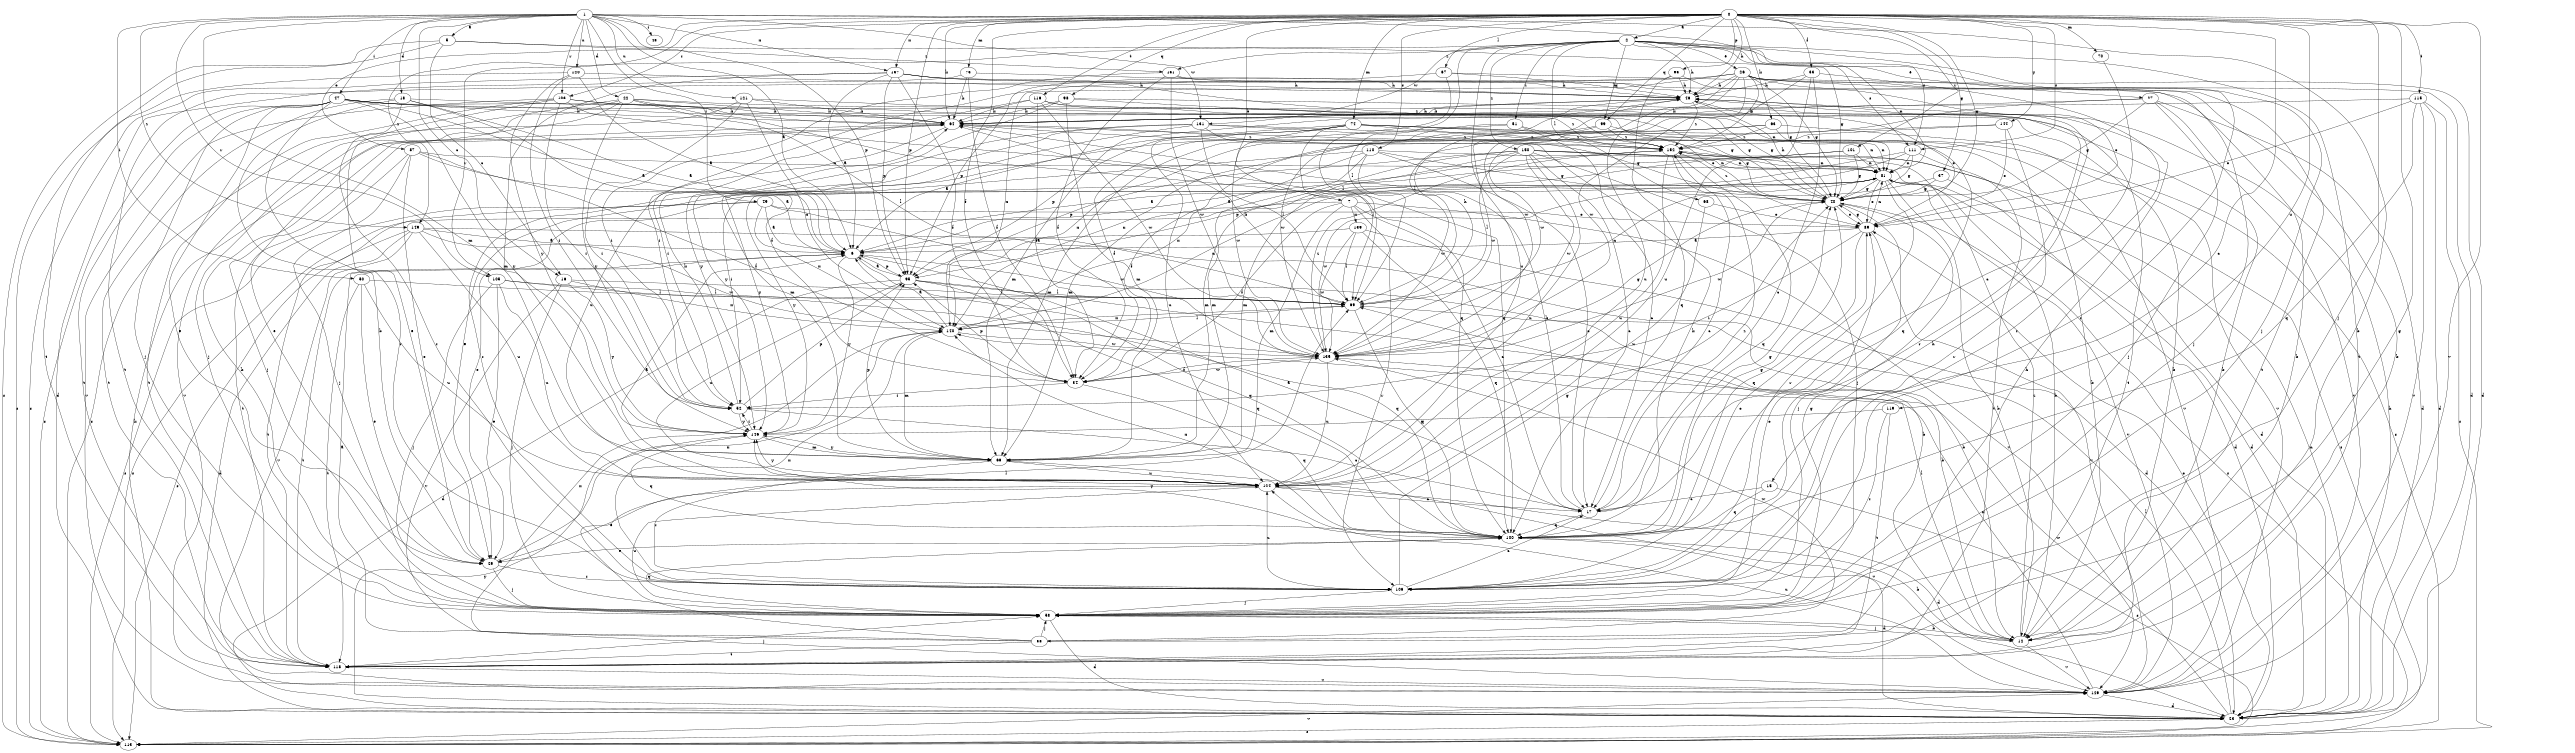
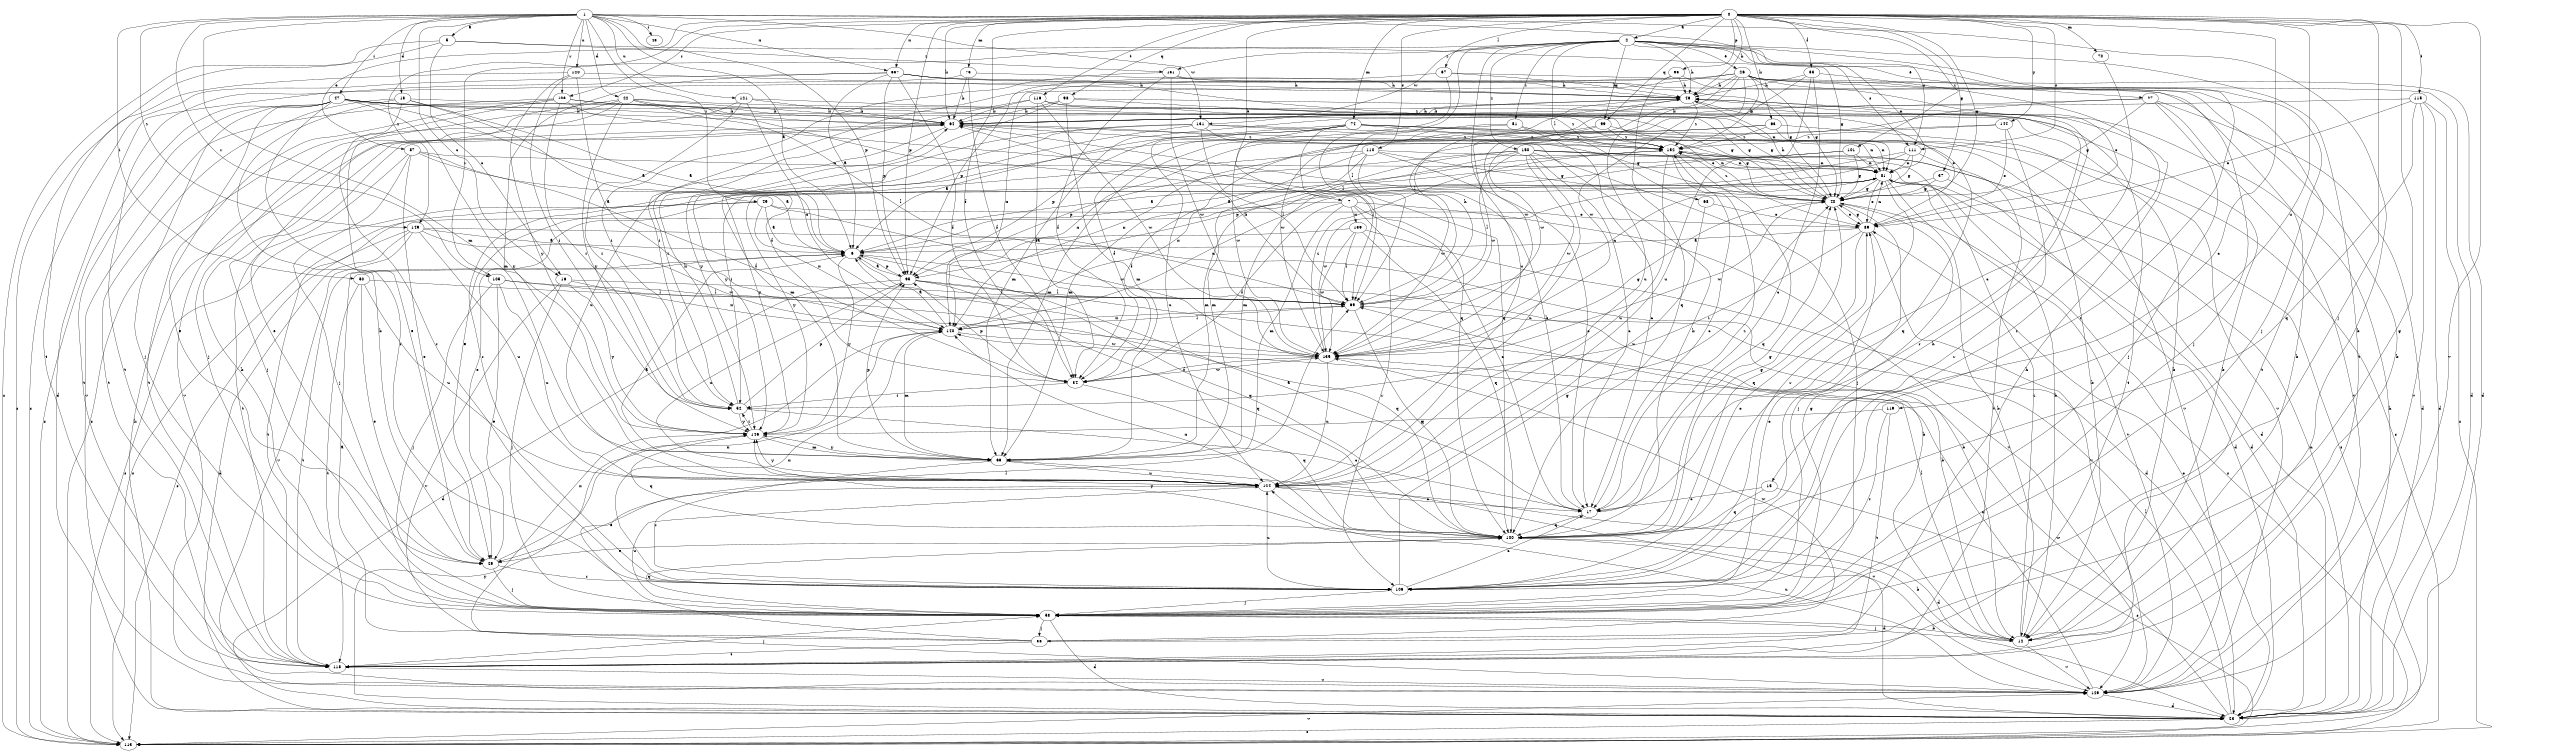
(895, 73) -> (895, 73)
(715, 167) -> (690, 266)
(1043, 630) -> (1041, 626)
